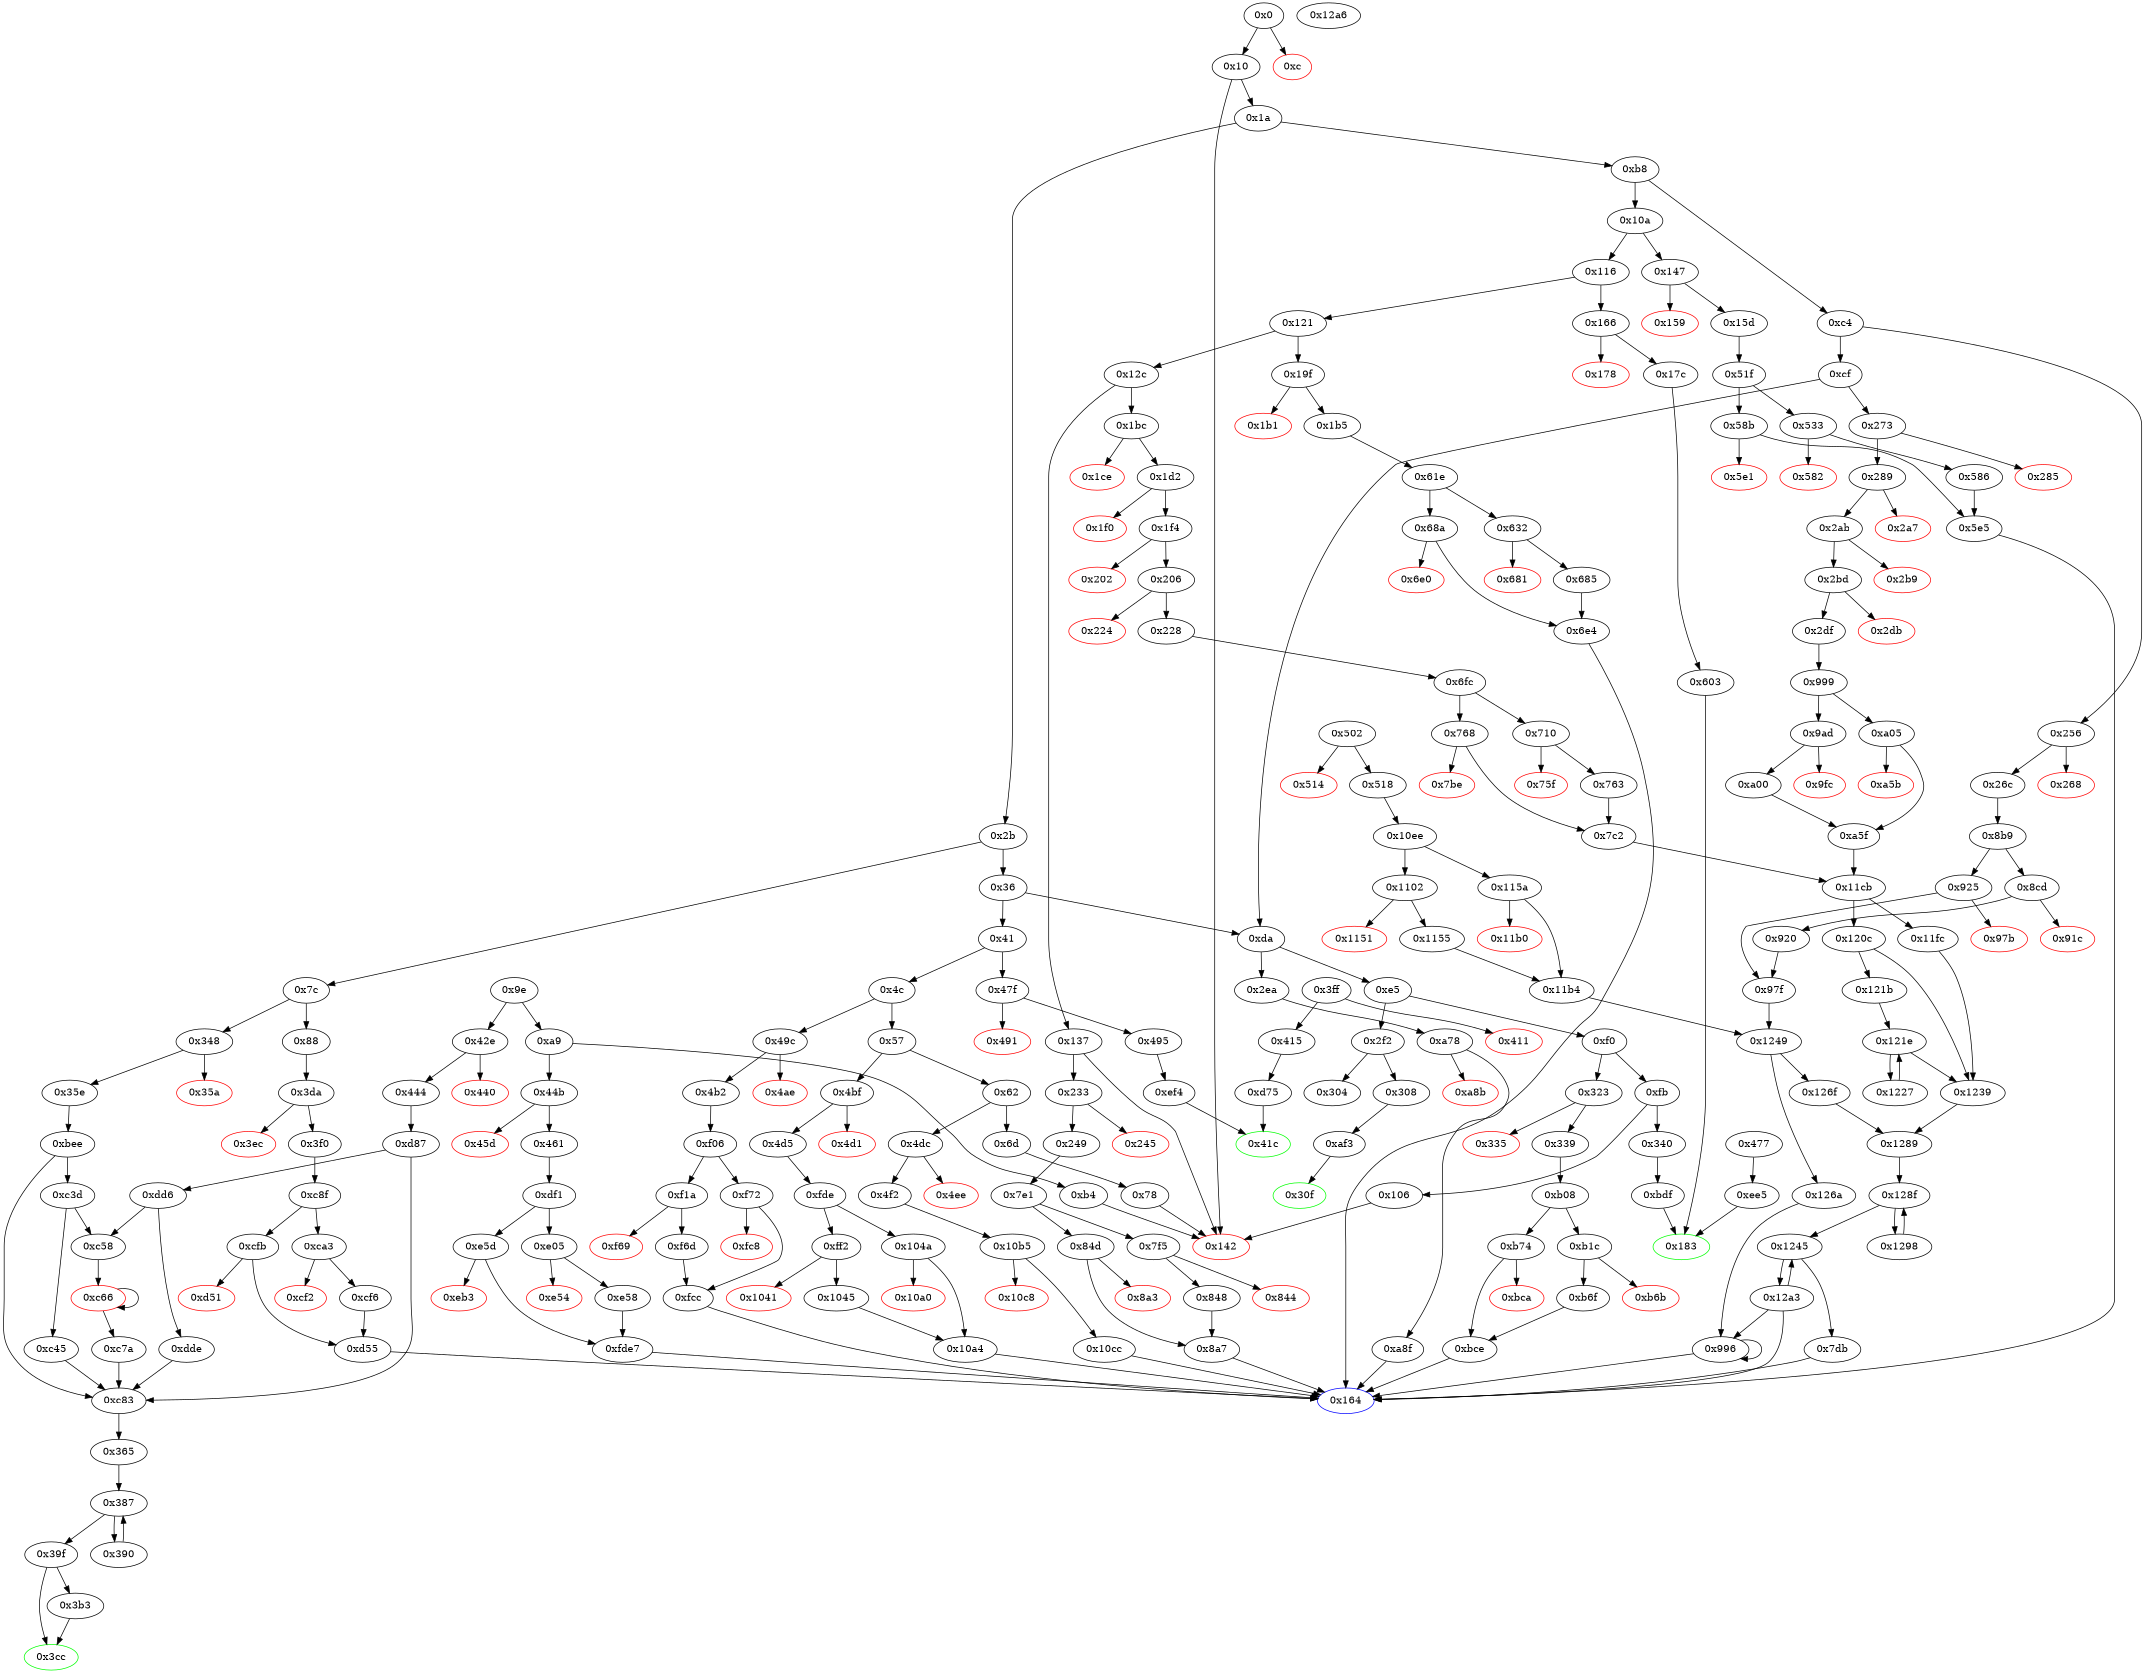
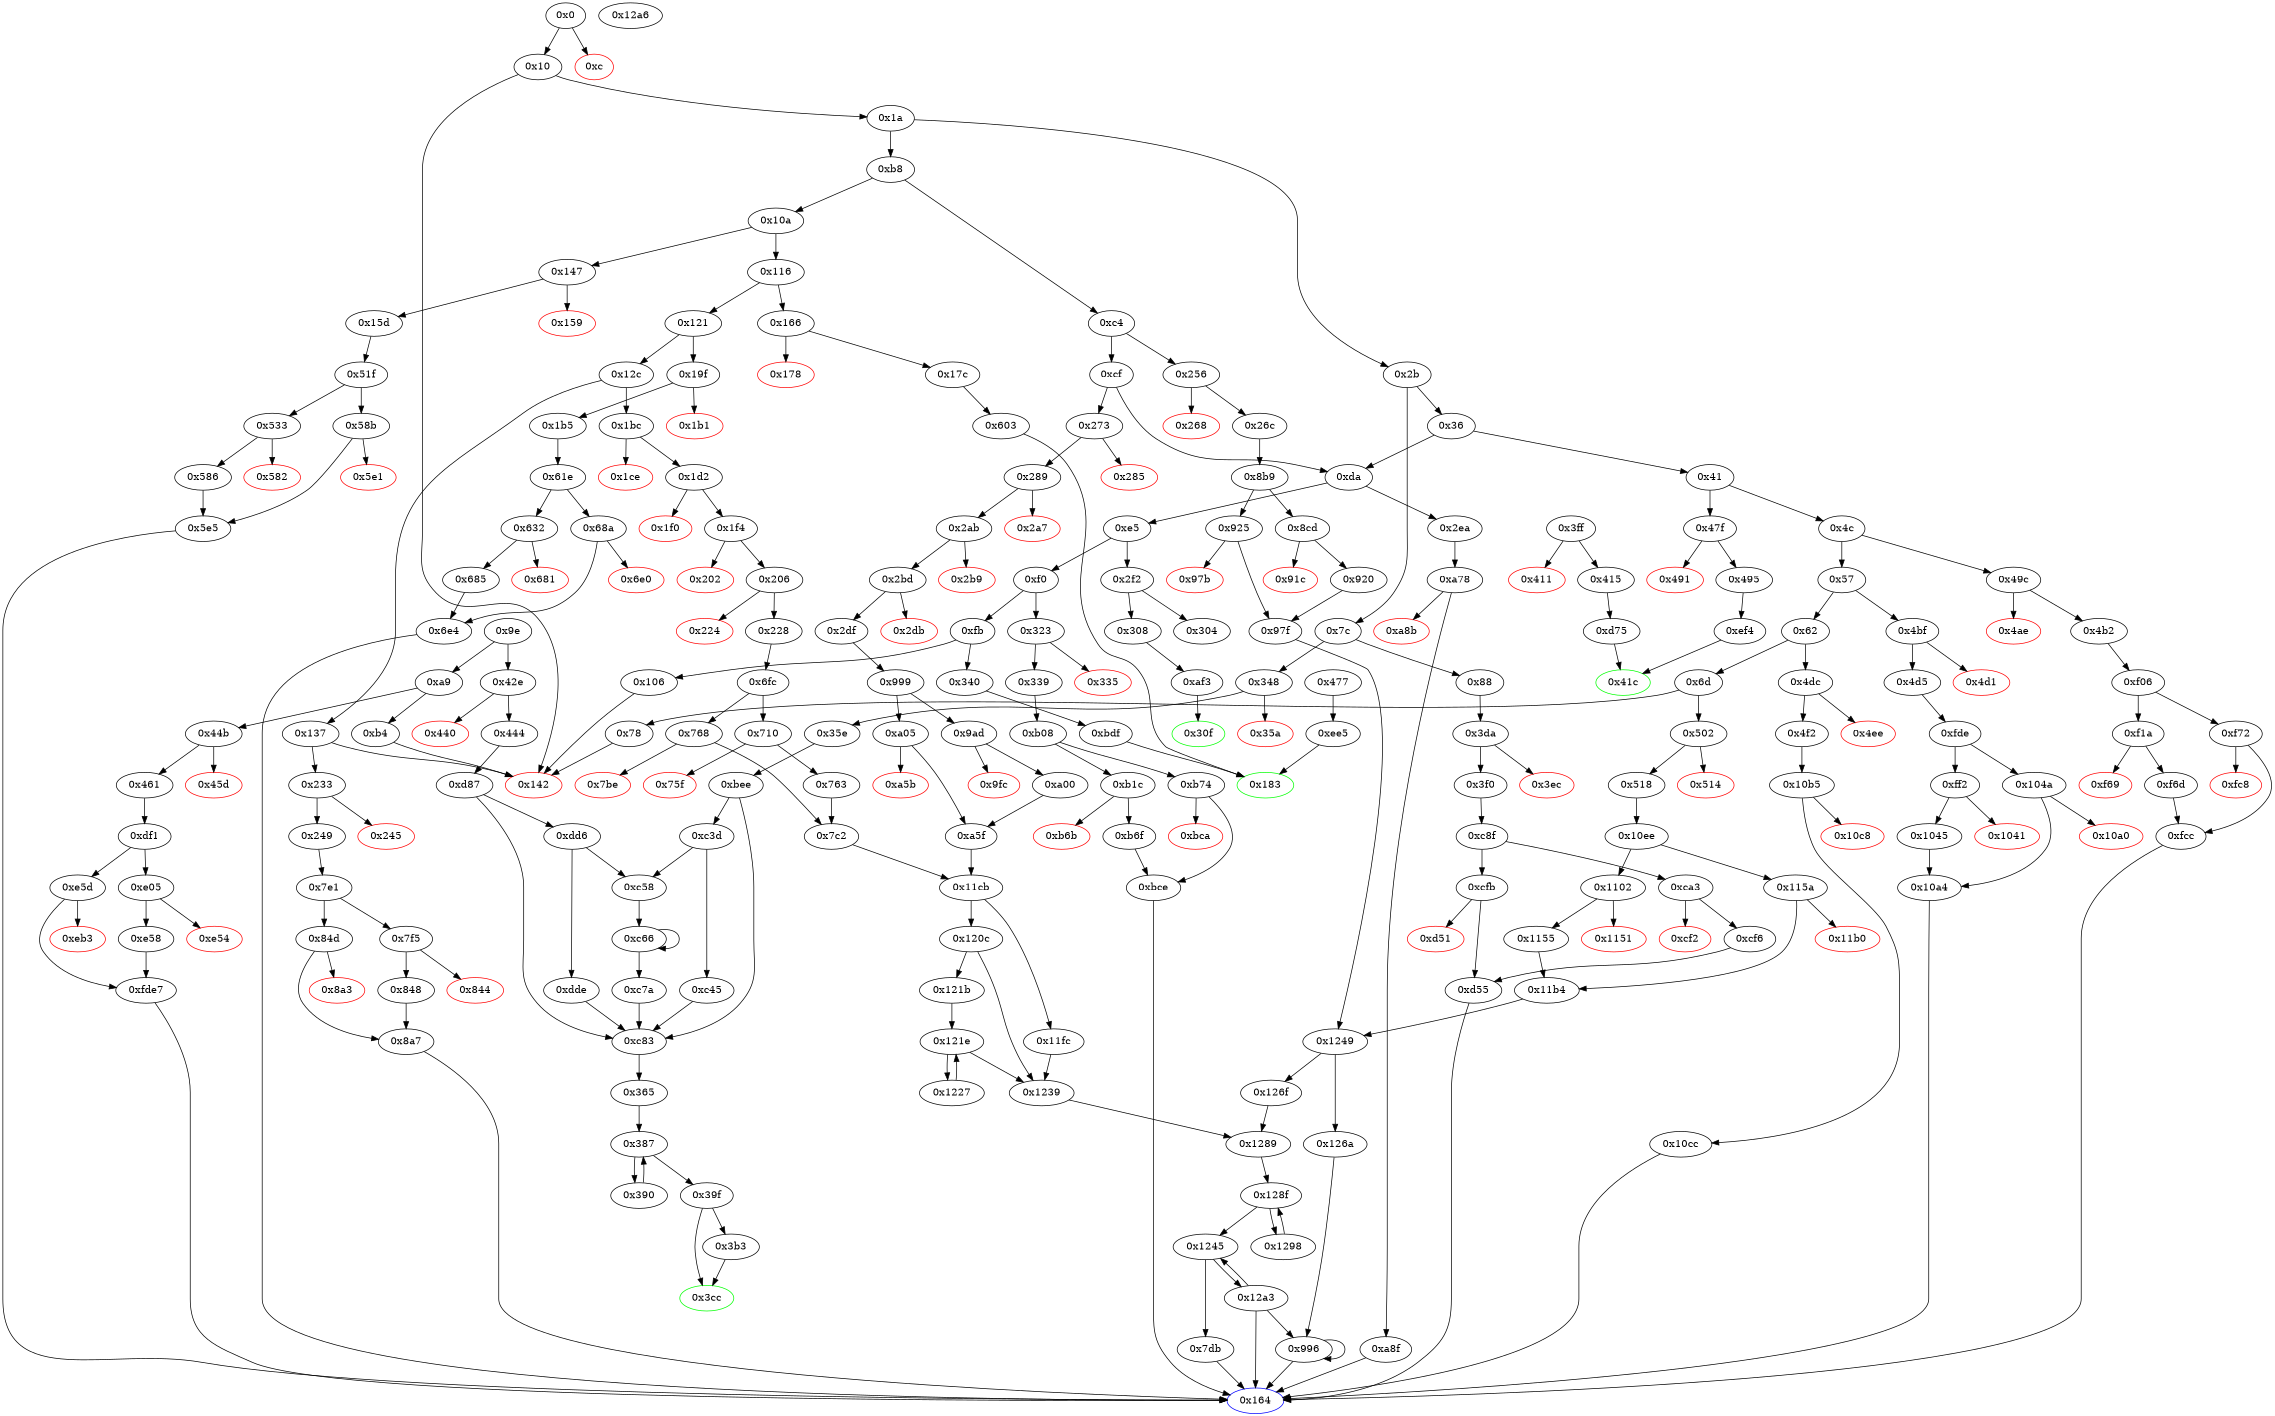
none -> (1699, 705)
(98, 1298) -> (639, 939)
